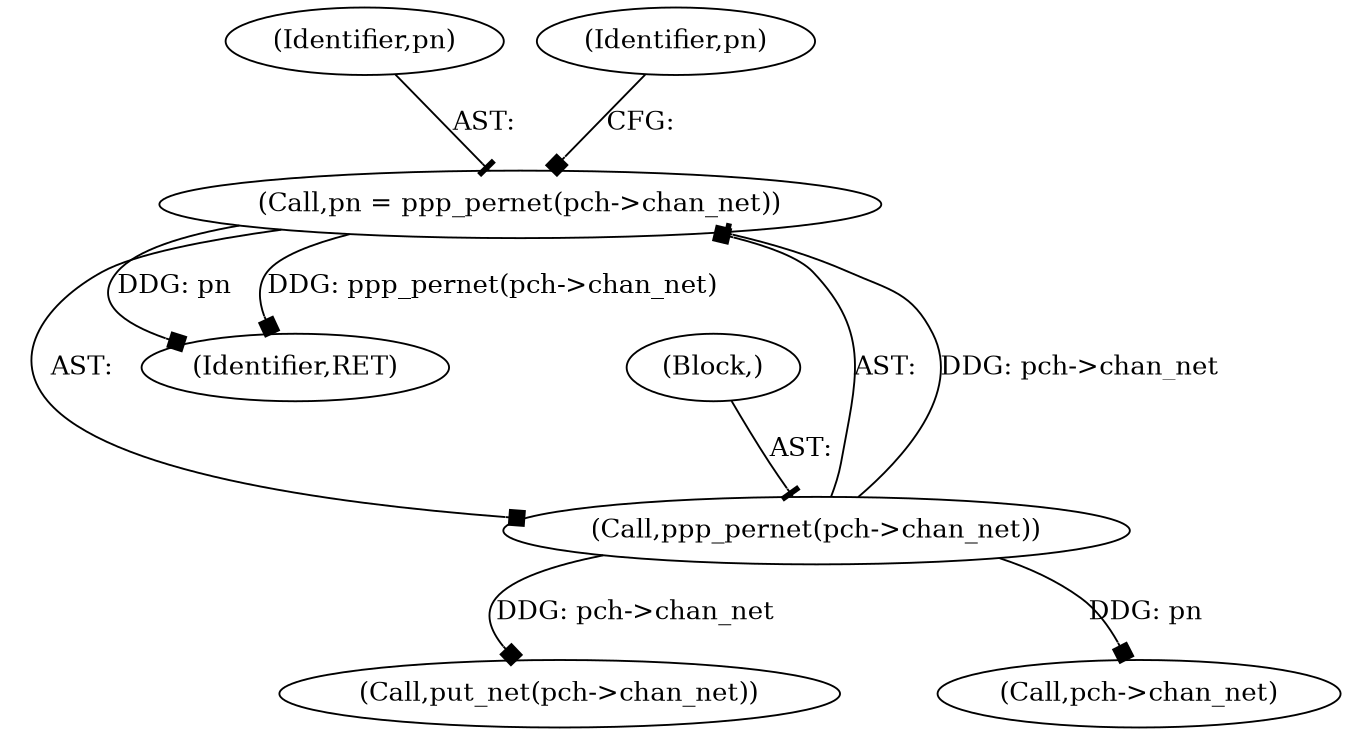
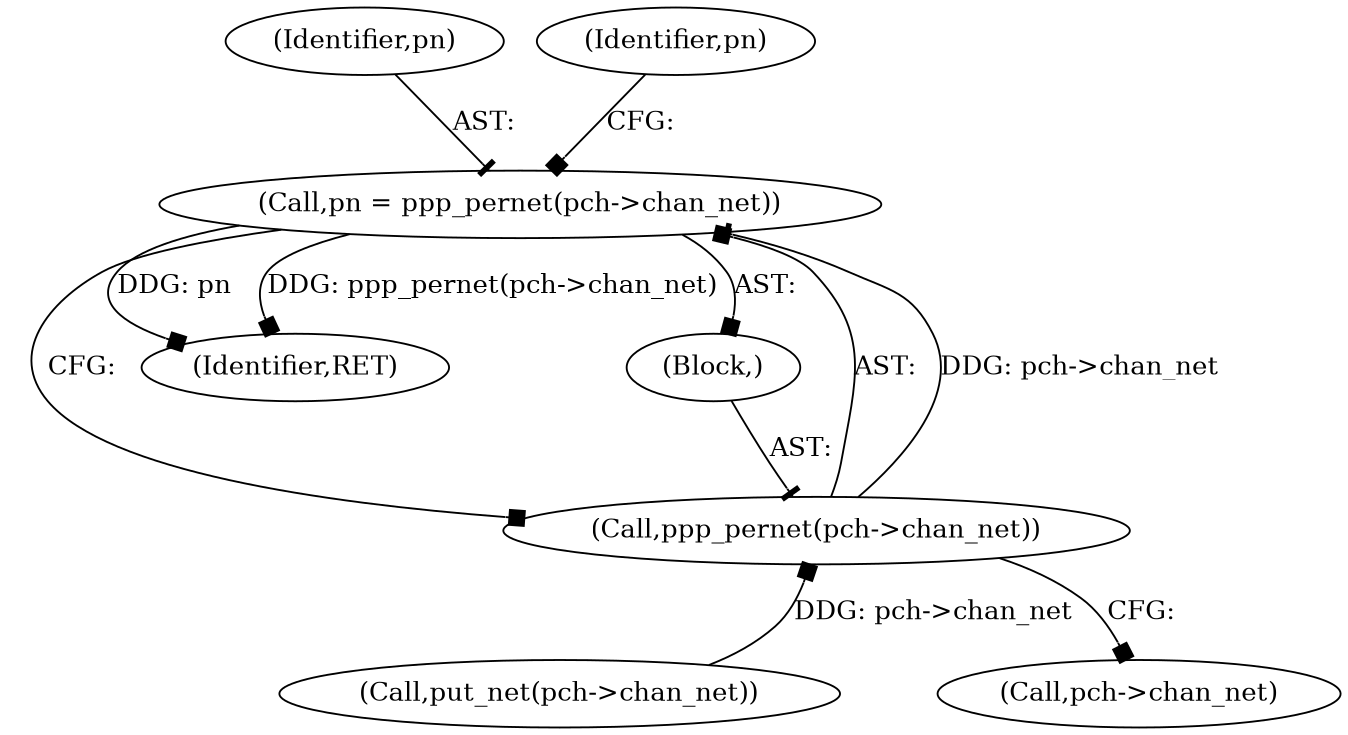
none -> (723, 267)
(86, 368) -> (86, 368)
(522, 580) -> (766, 634)
(1146, 612) -> (1146, 612)
